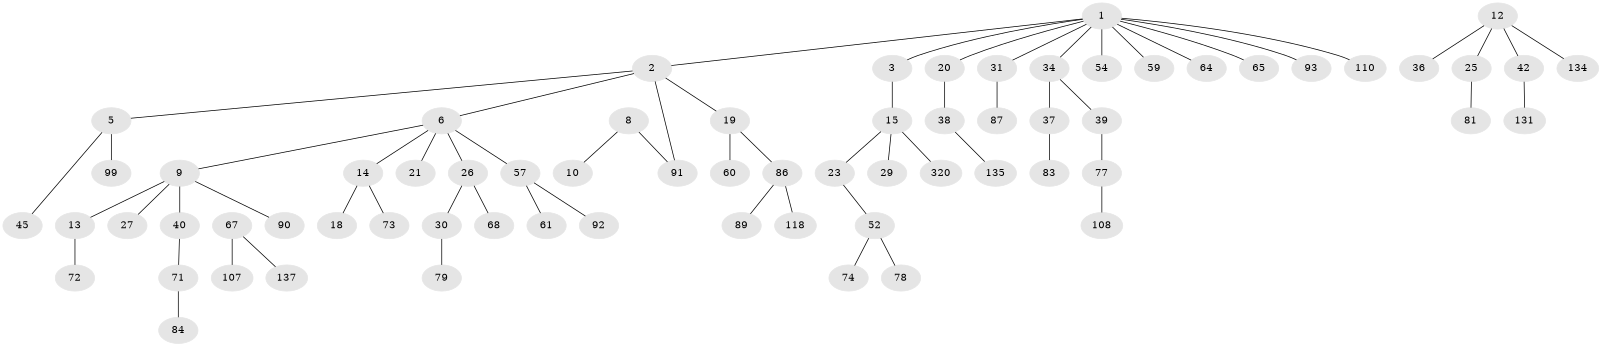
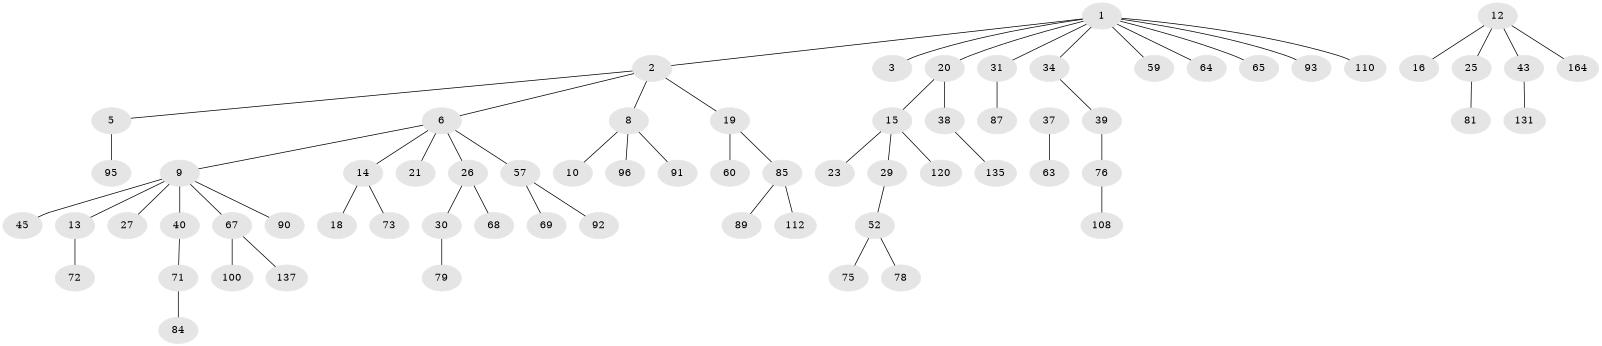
(1102, 68) -> none
(1419, 68) -> (1419, 68)
(1524, 68) -> (1524, 68)
(1578, 68) -> (1578, 68)
(892, 95) -> (919, 95)
(1049, 95) -> none
(665, 121) -> (640, 95)
(67, 173) -> (100, 197)
(111, 173) -> (111, 173)
none -> (625, 173)
(782, 173) -> (782, 173)
(941, 173) -> (941, 173)
(1049, 173) -> (1049, 173)
(1102, 173) -> (1102, 173)
none -> (206, 199)
(855, 199) -> (881, 199)
(547, 226) -> (547, 226)
(795, 226) -> (795, 226)
(232, 278) -> (232, 278)
(849, 278) -> (849, 278)
